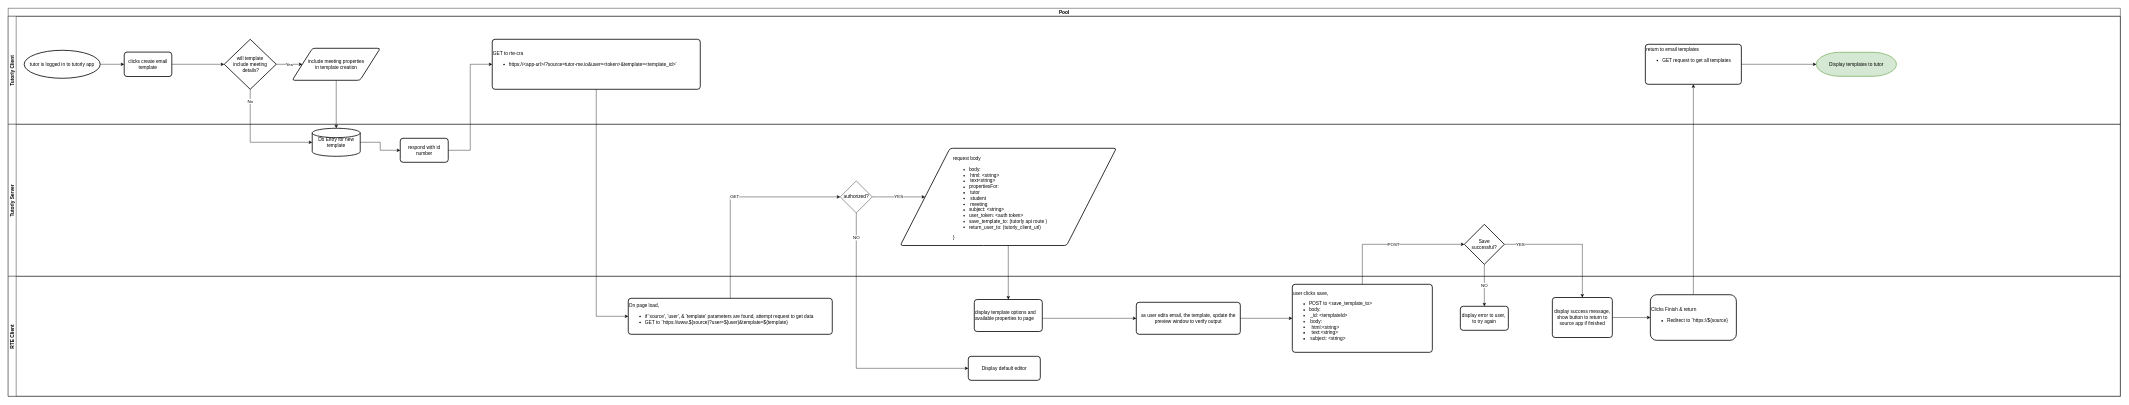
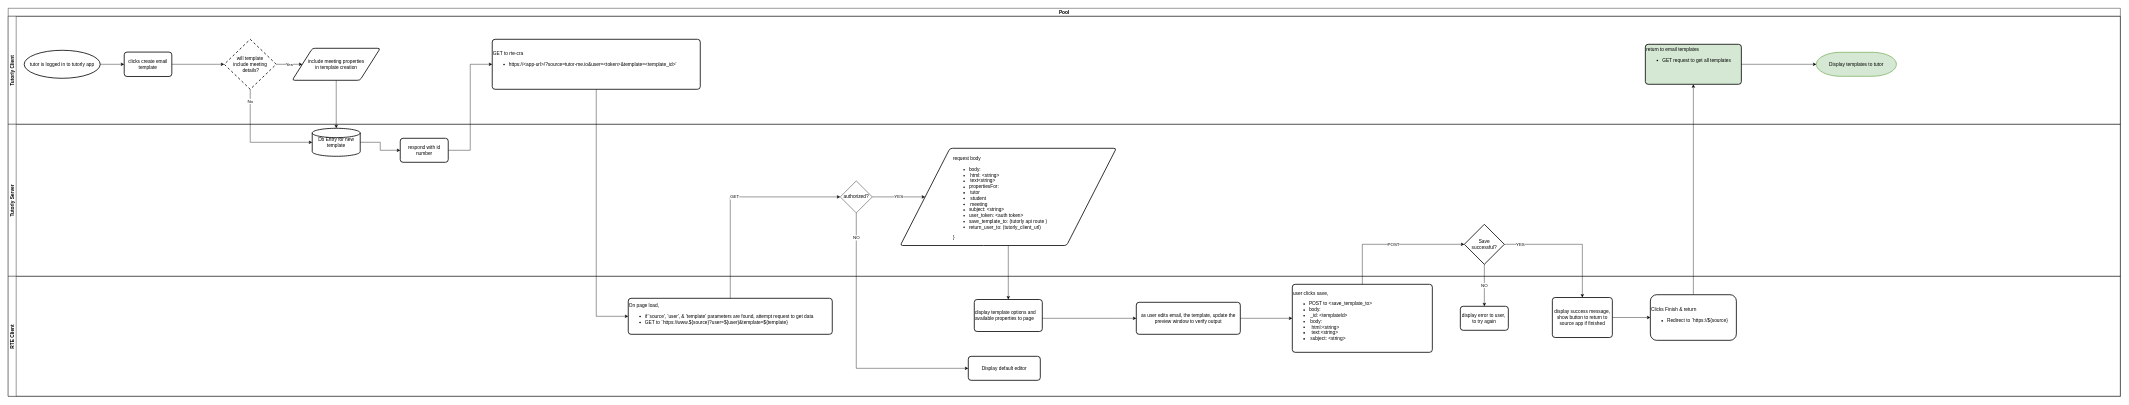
(250, 64) -> (250, 64)
(1693, 64) -> (1693, 64)
